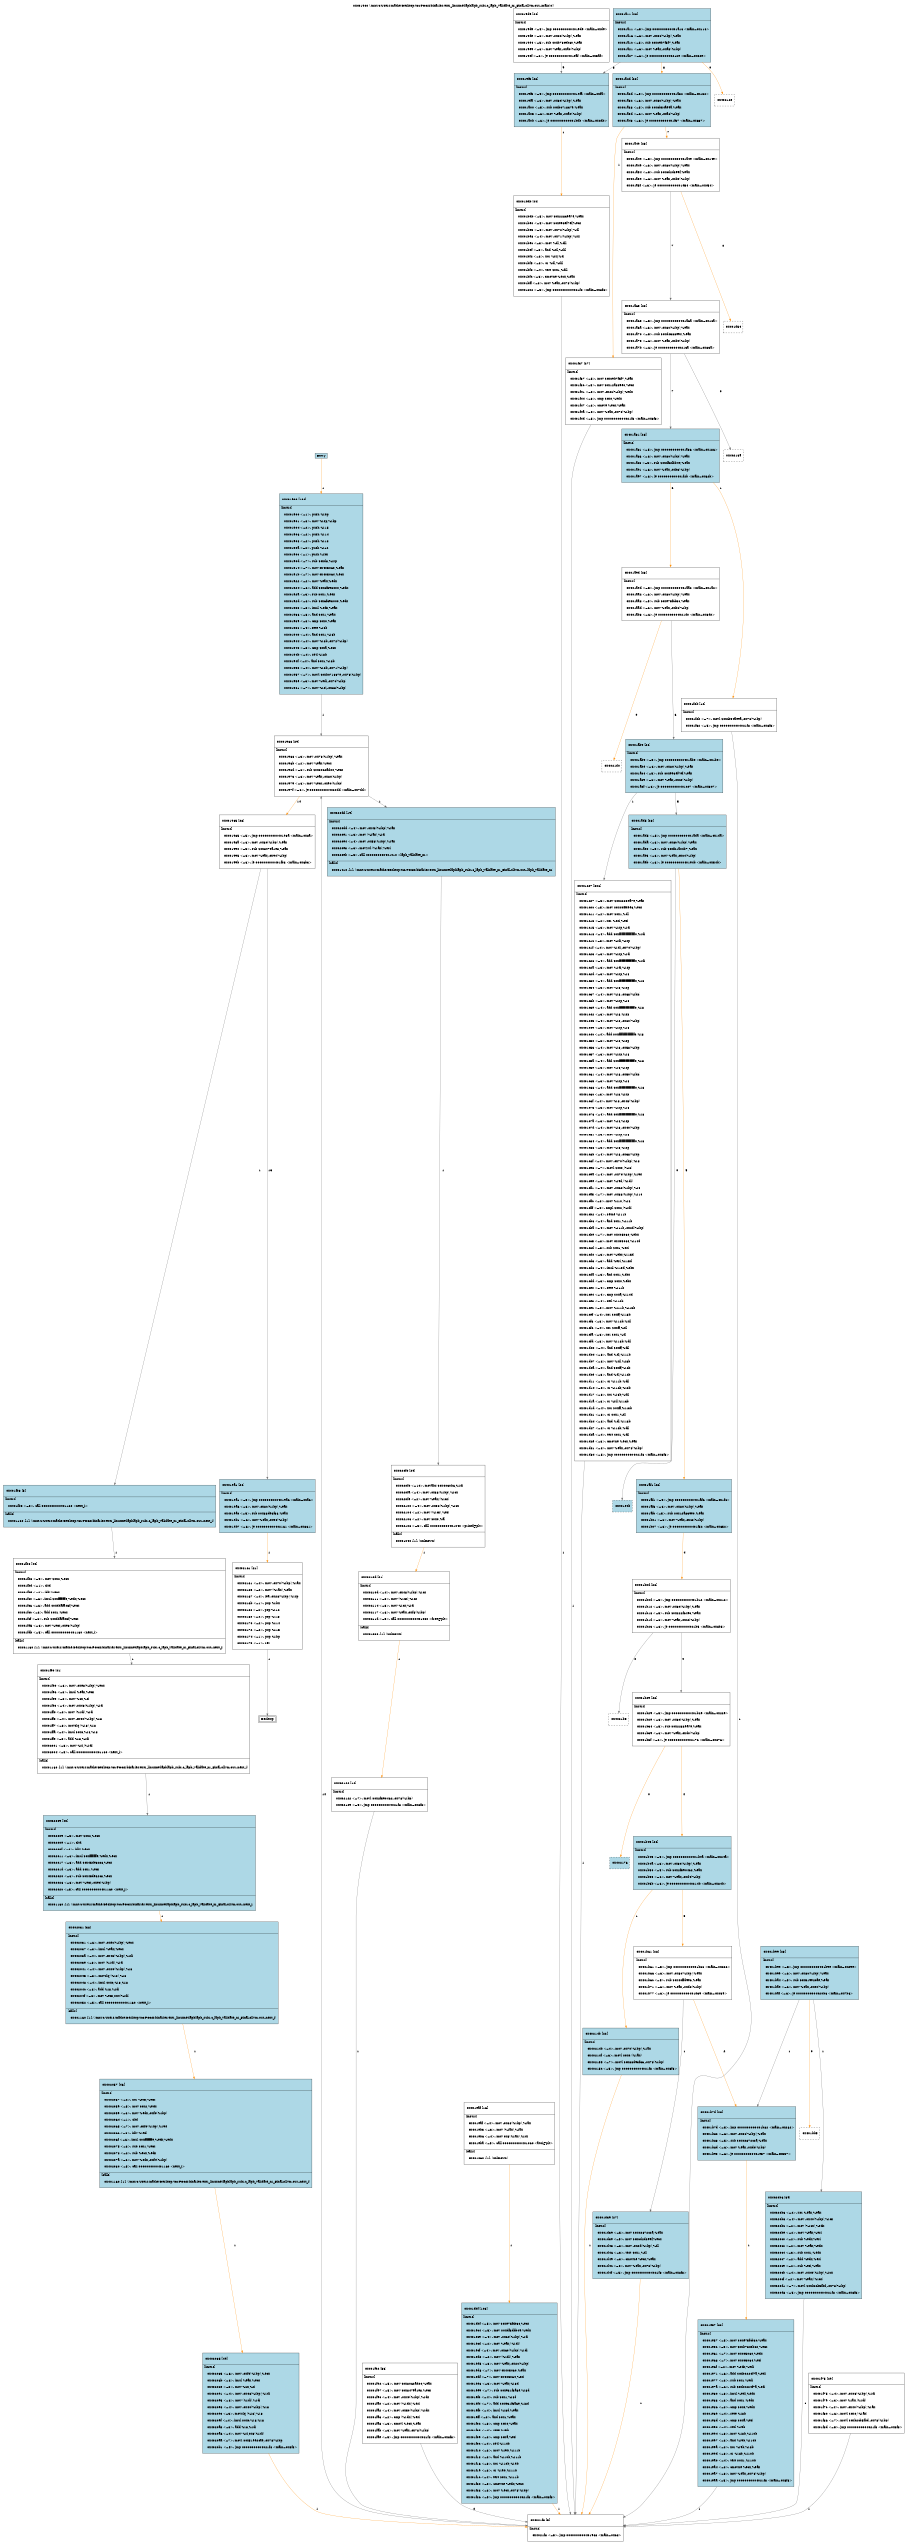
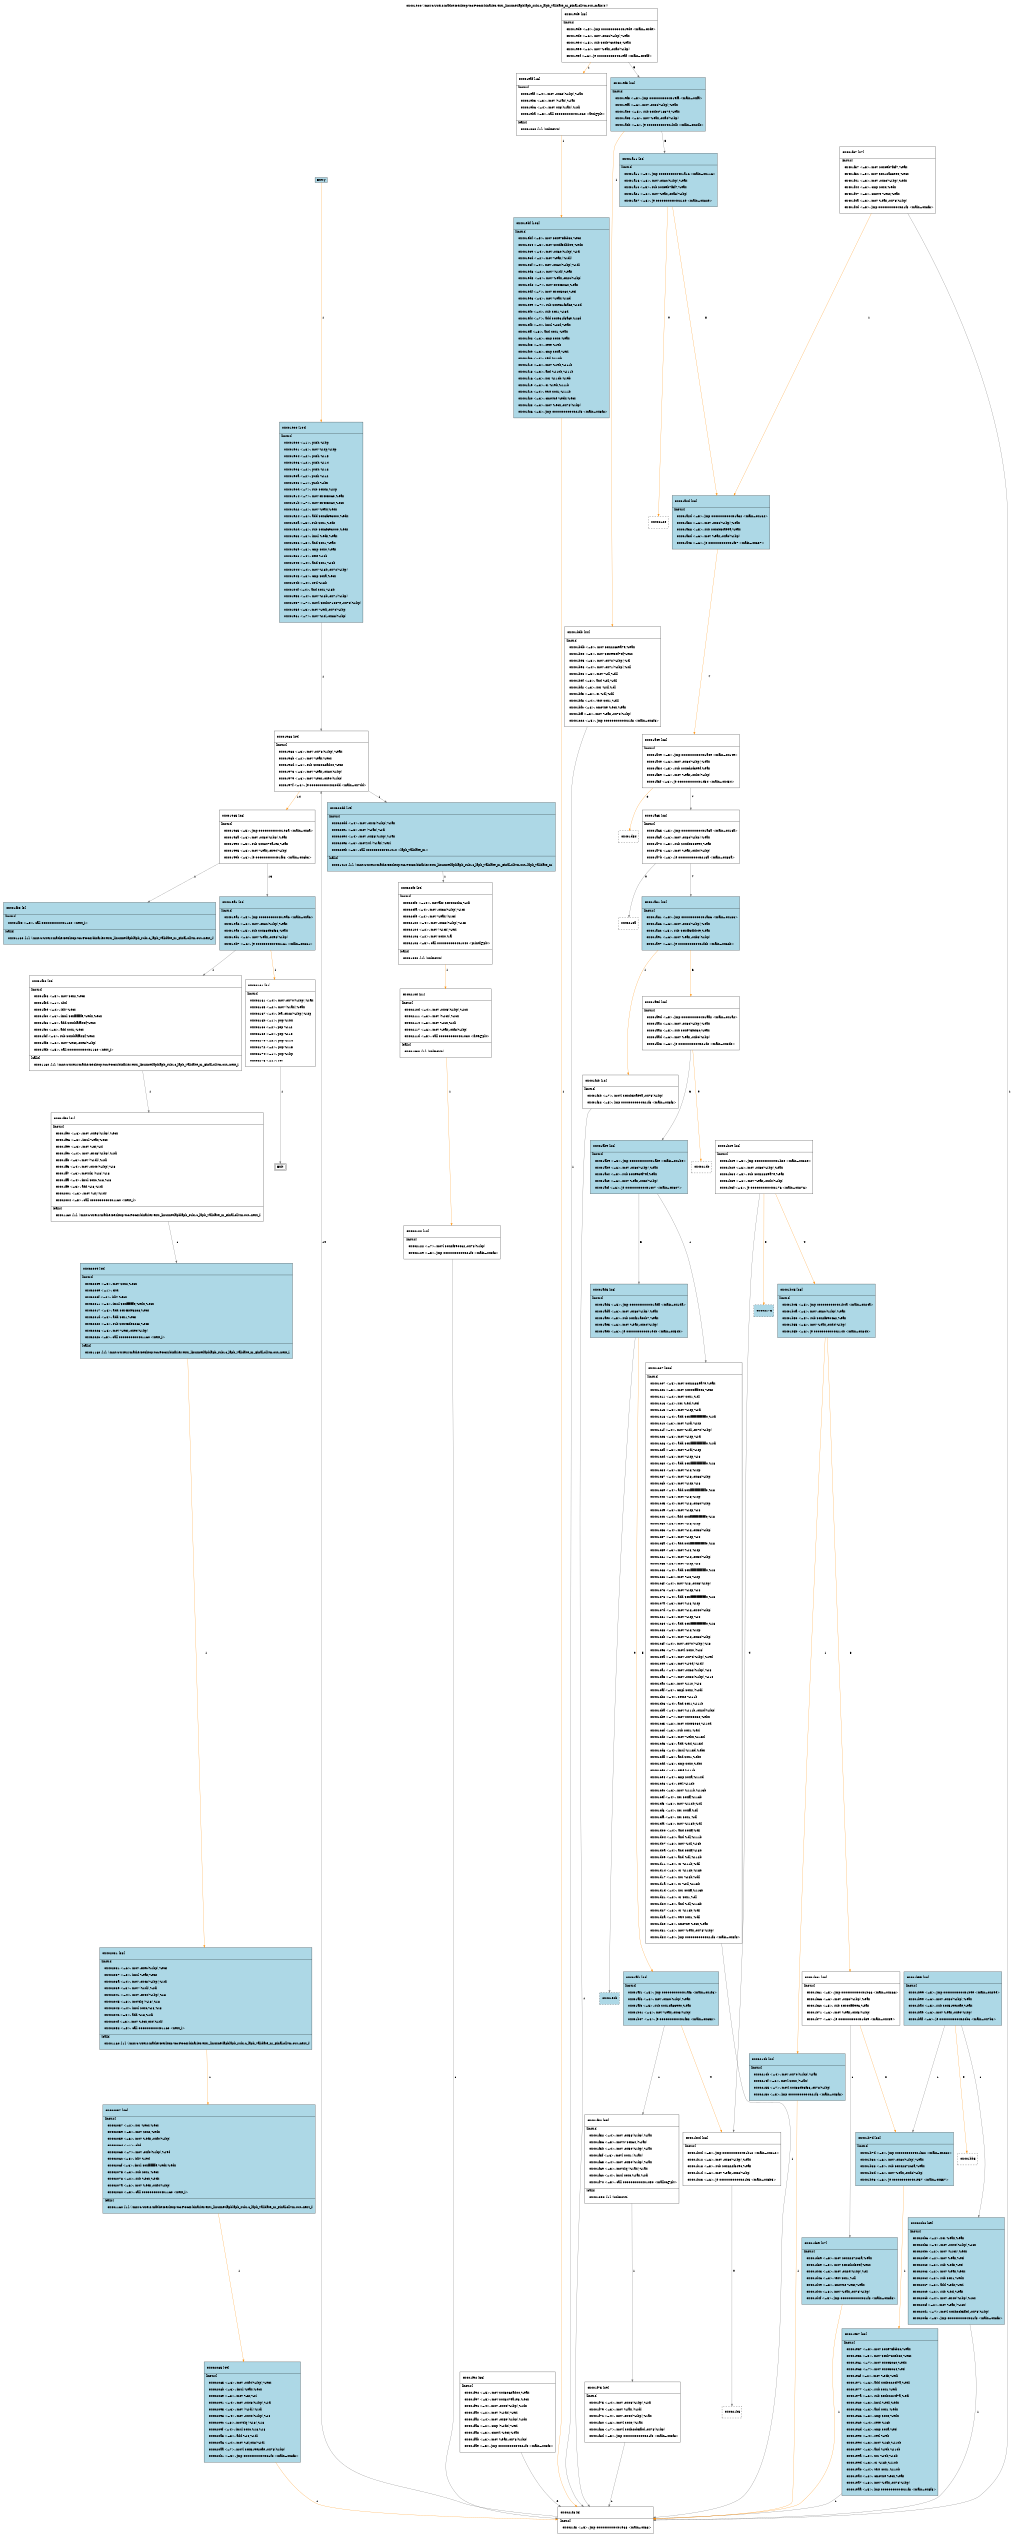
none -> (588, 67)
(613, 67) -> (663, 141)
(613, 240) -> (803, 353)
(113, 1542) -> (220, 962)
(681, 1661) -> (745, 1662)
(267, 1719) -> (280, 1167)
none -> (632, 2159)
